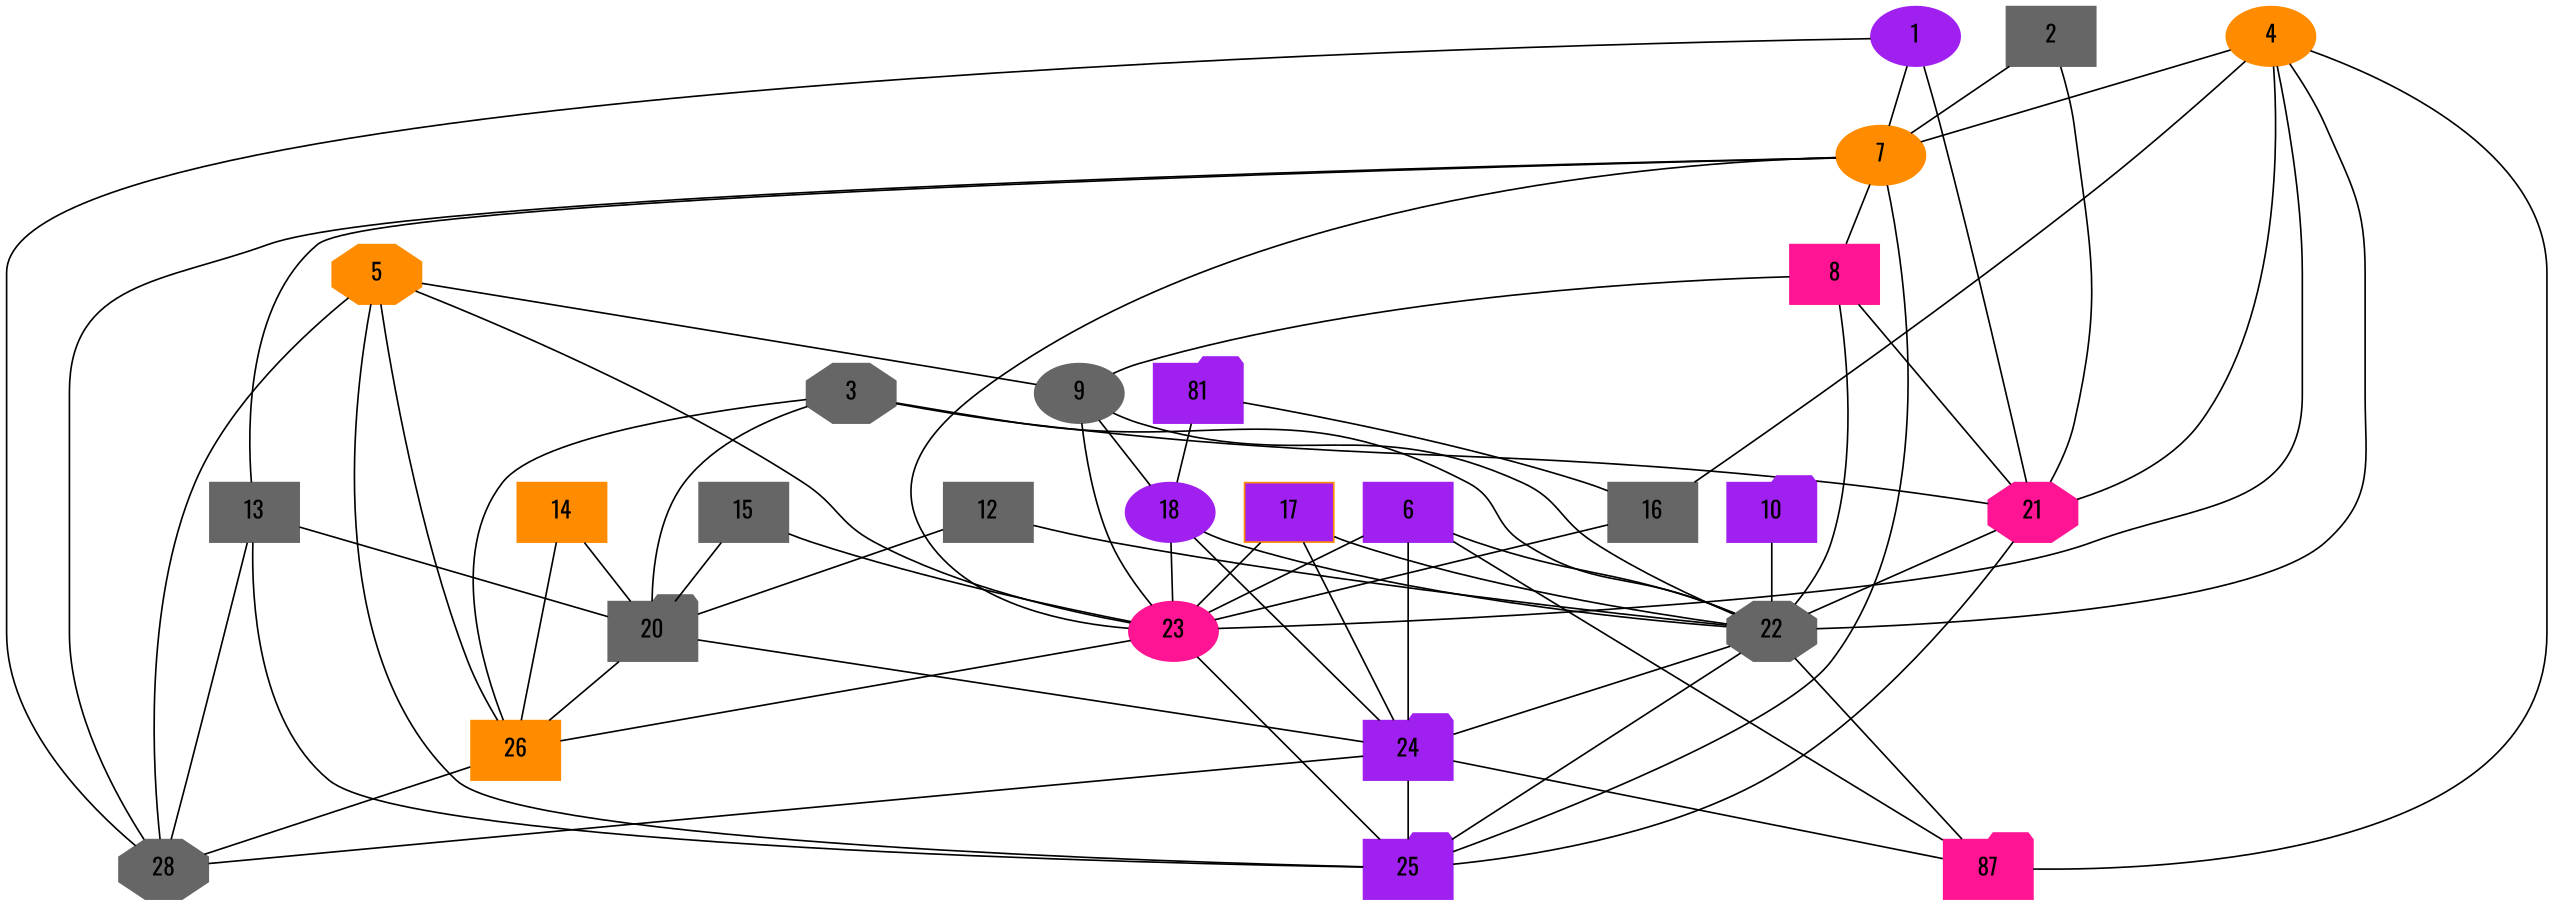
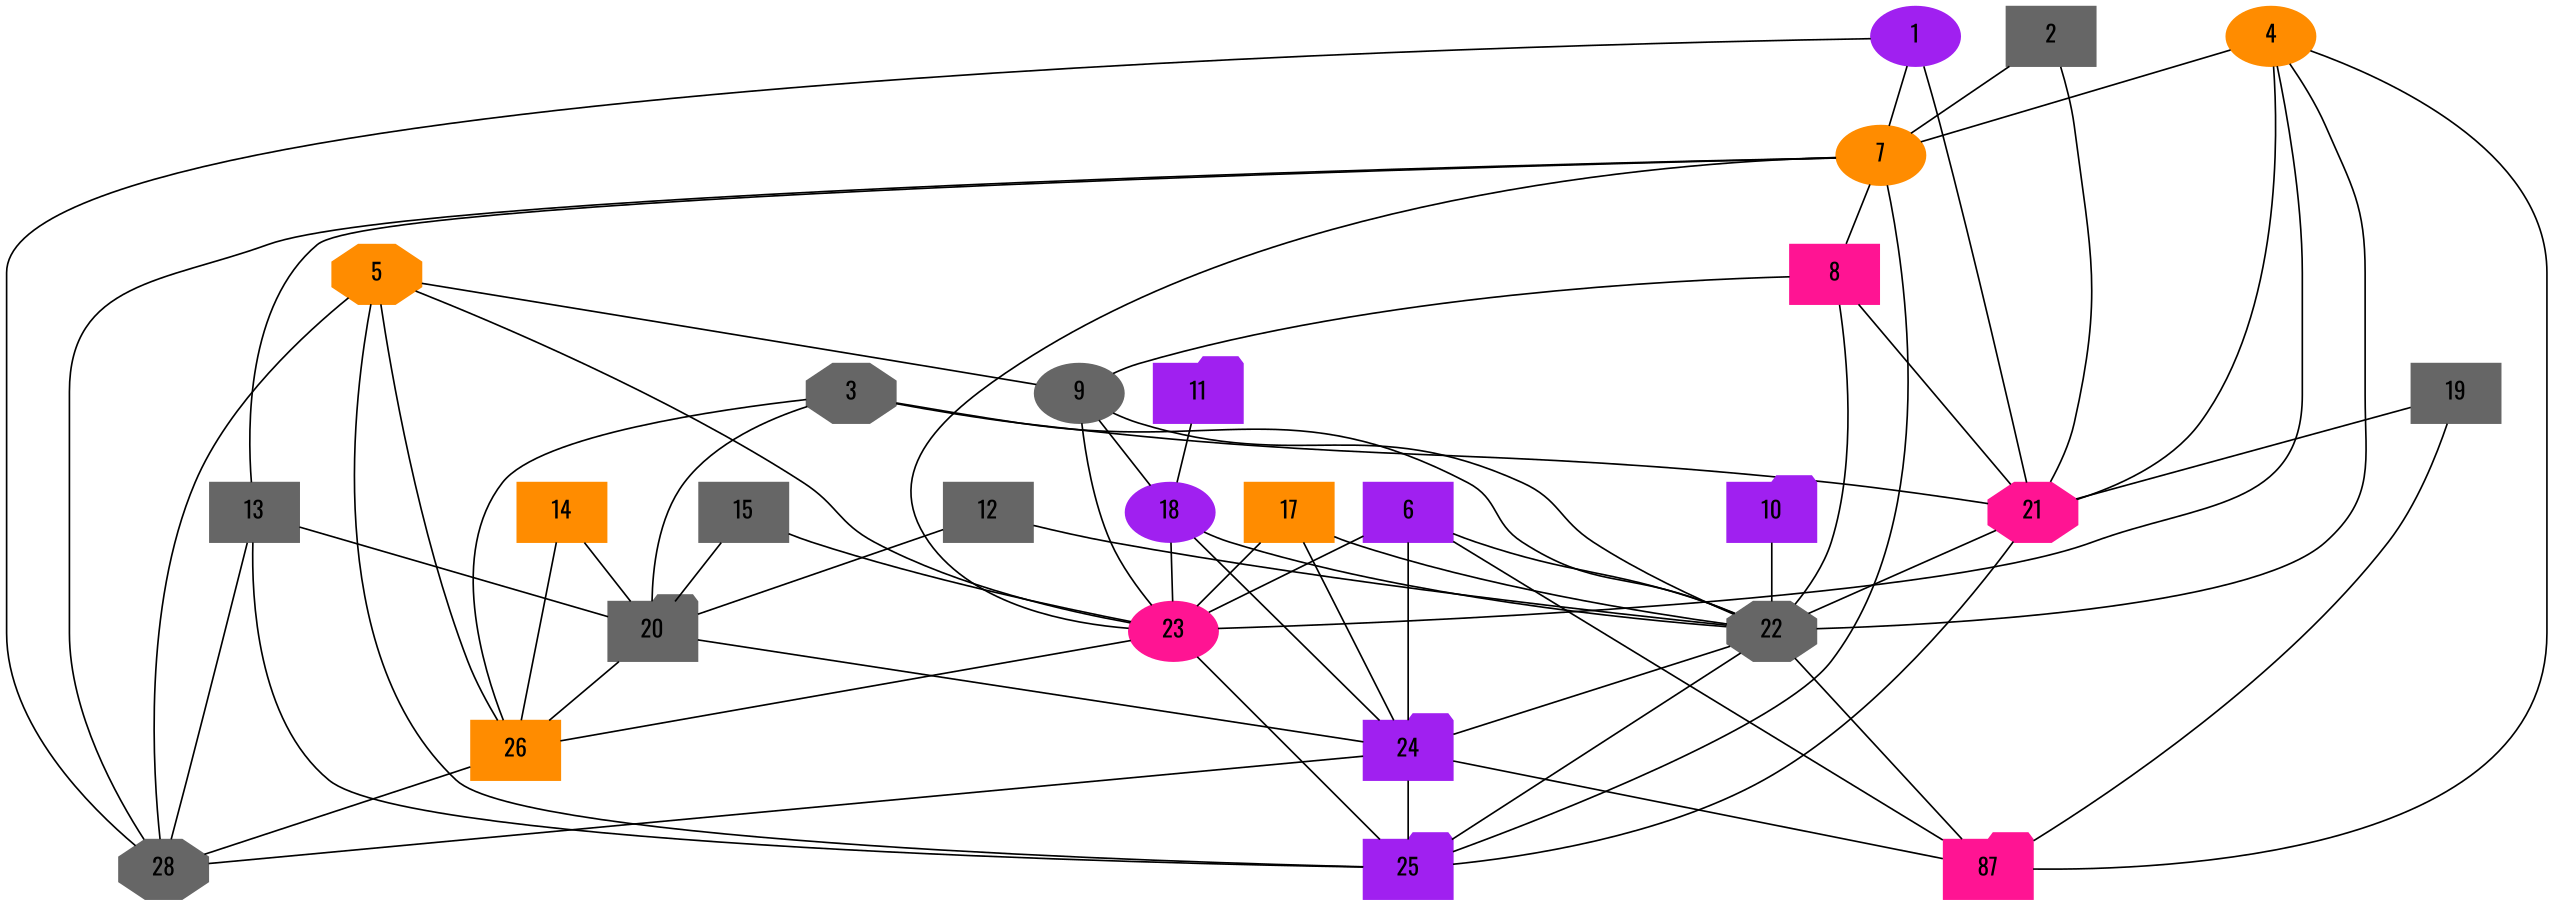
(1198, 393) -> (1198, 393)
none -> (2456, 393)
(1289, 512) -> (1289, 512)
(1653, 512) -> none
